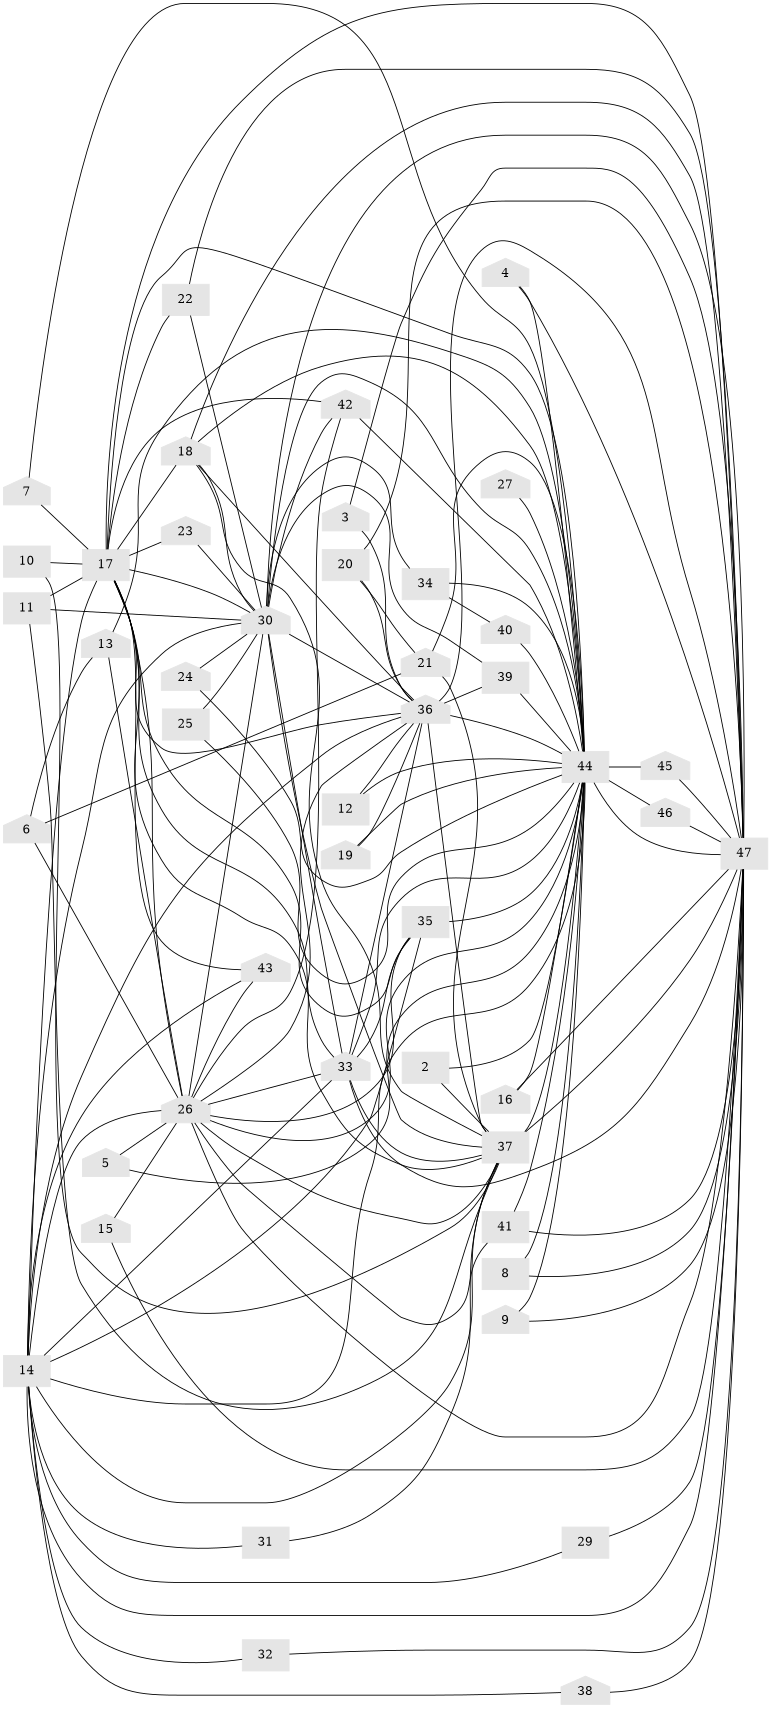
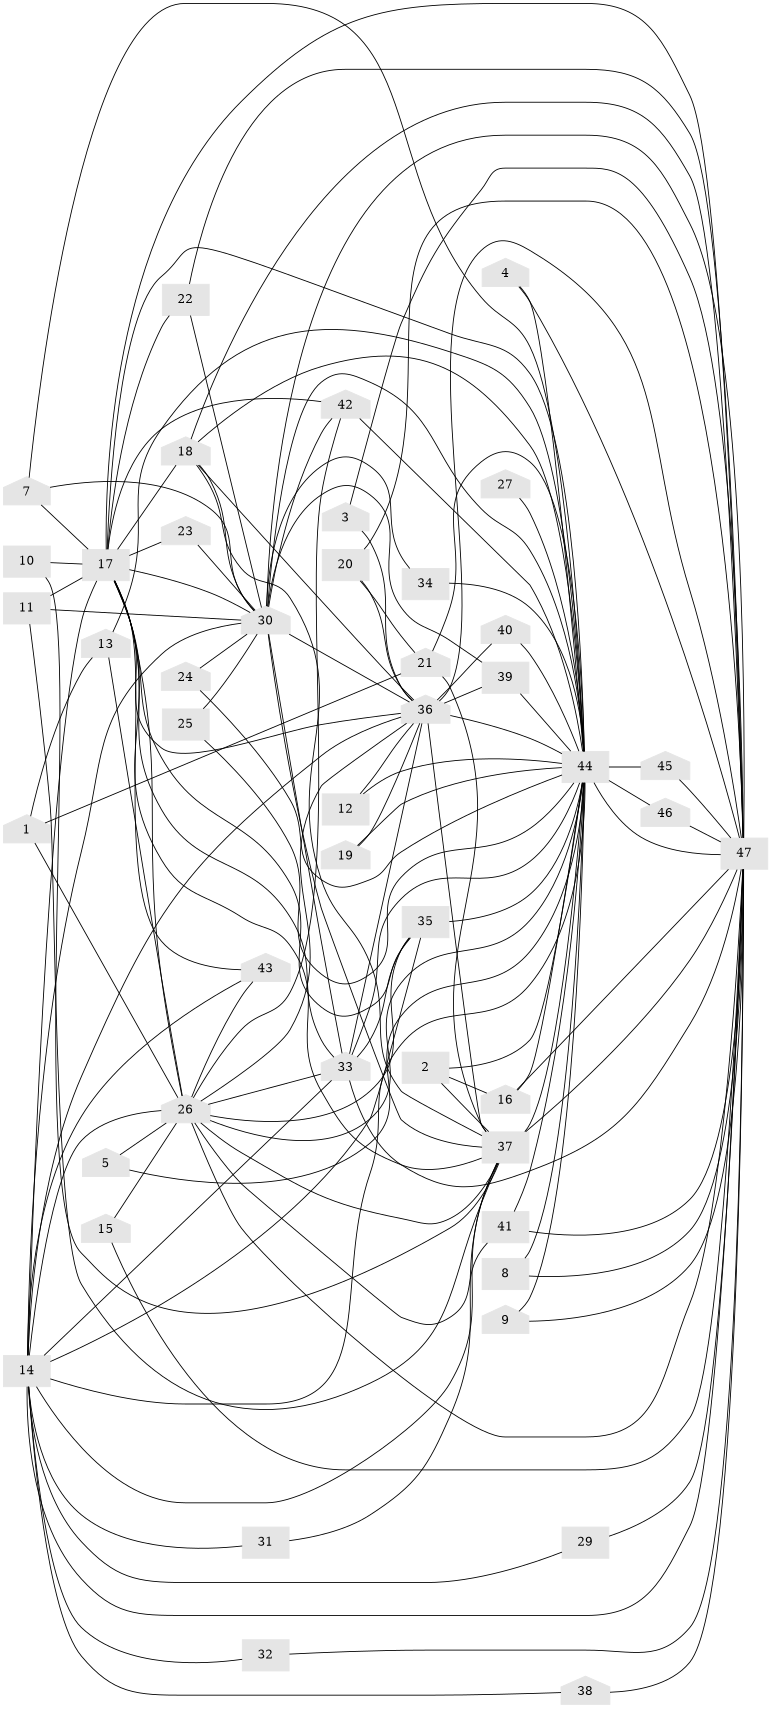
(470, 610) -> (465, 672)
(27, 830) -> (27, 830)
(224, 877) -> (188, 496)
none -> (461, 1082)
(398, 1150) -> none
